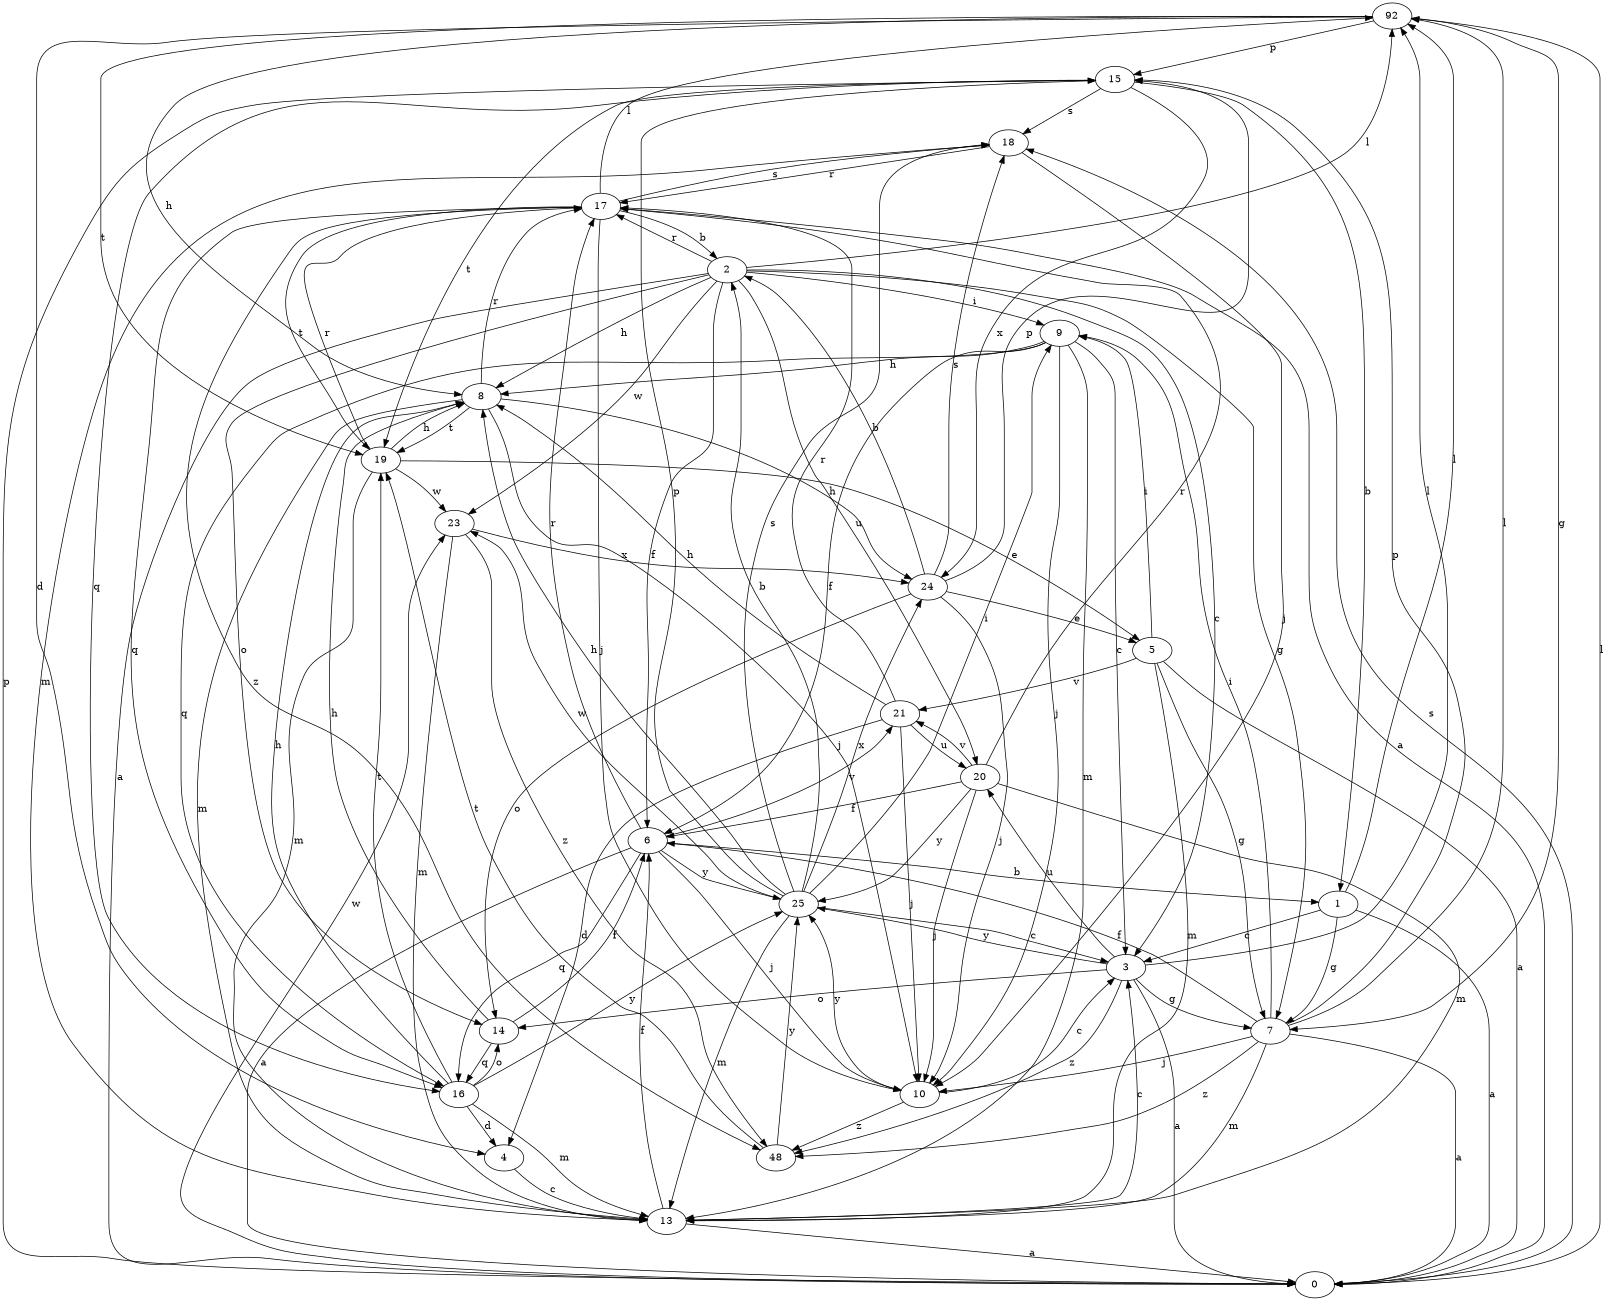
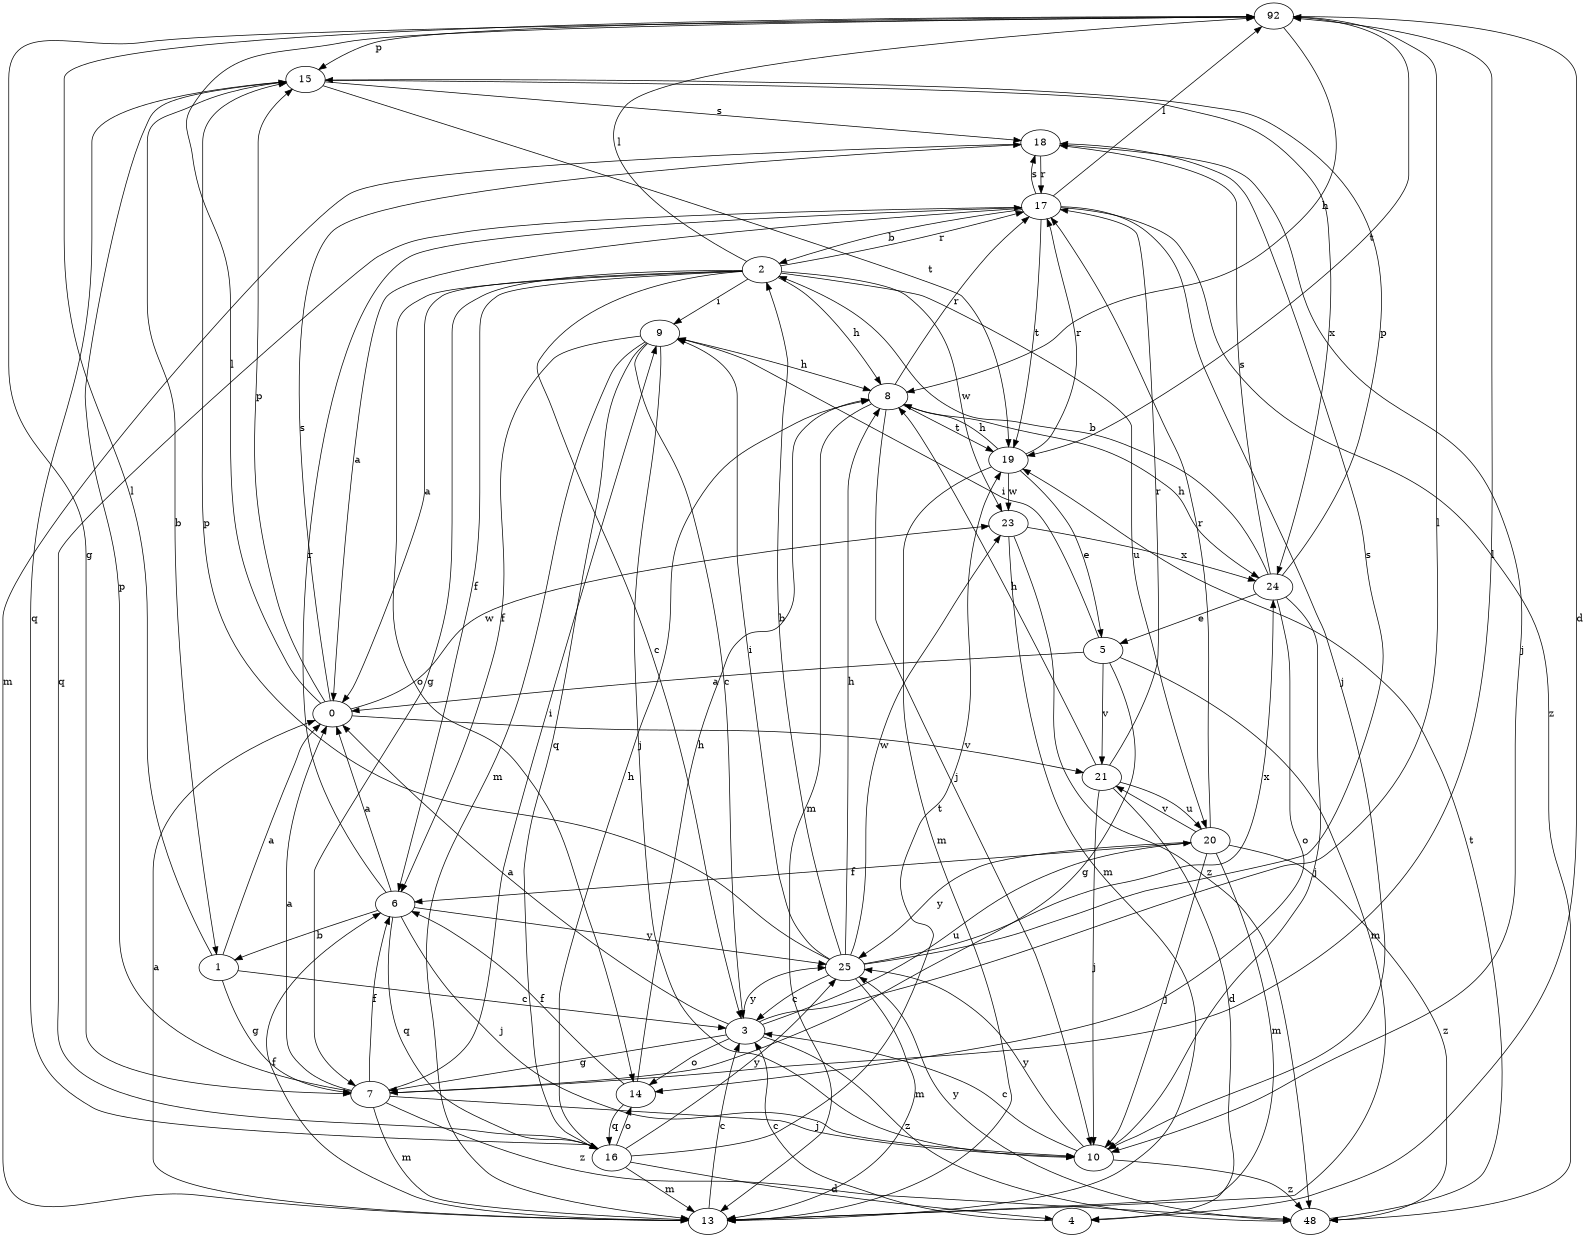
(784, 798) -> (715, 730)
none -> (1433, 1019)
(573, 1204) -> (852, 1187)
